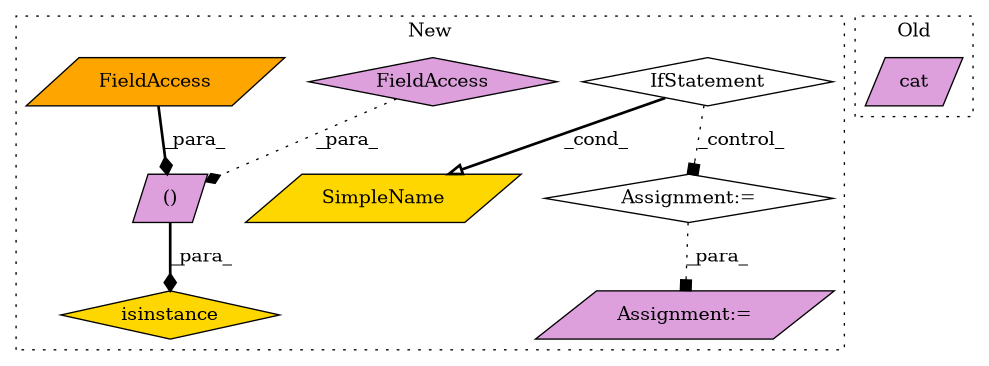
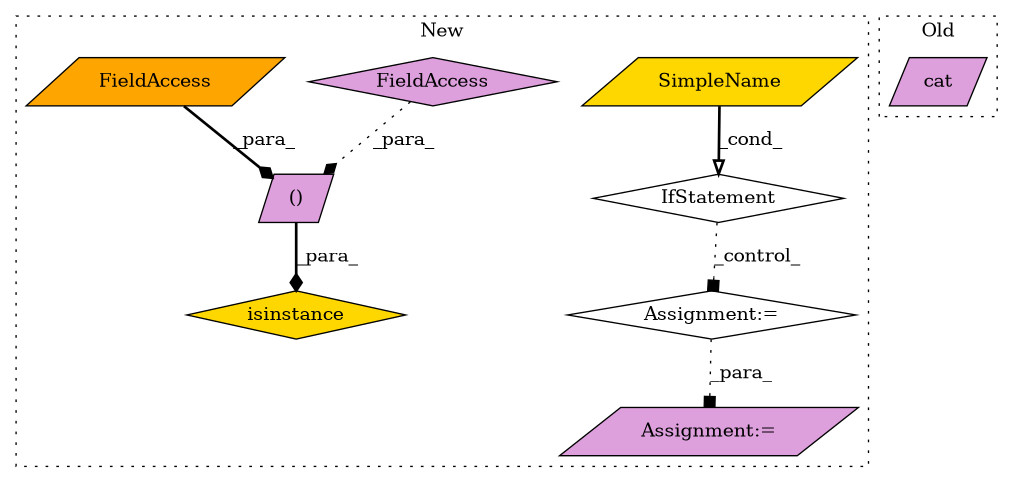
(563, 134) -> (719, 133)
